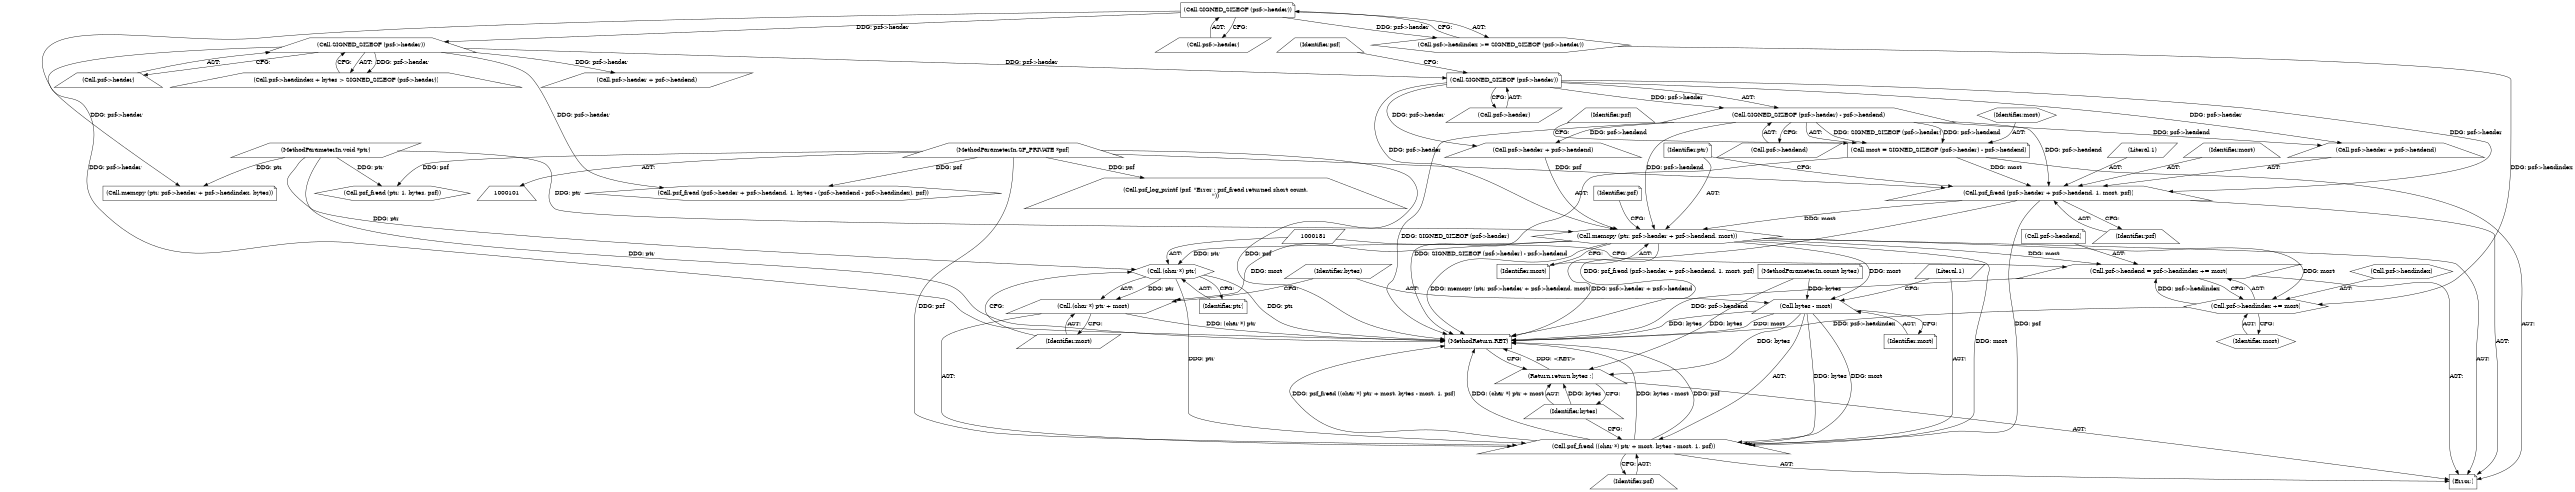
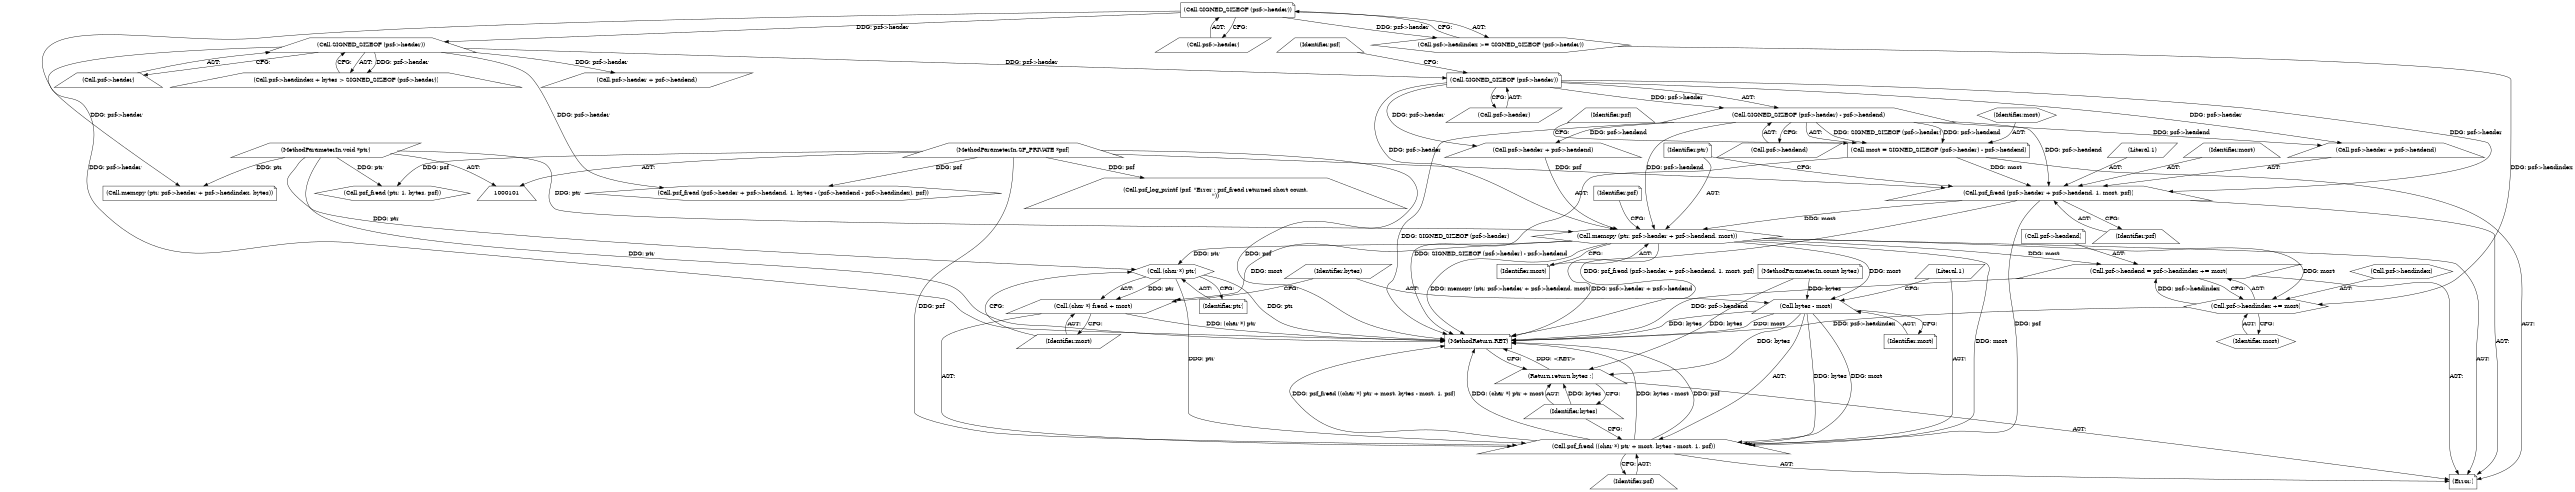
none -> (448, 164)
(1313, 236) -> none
(1093, 307) -> (1093, 307)
